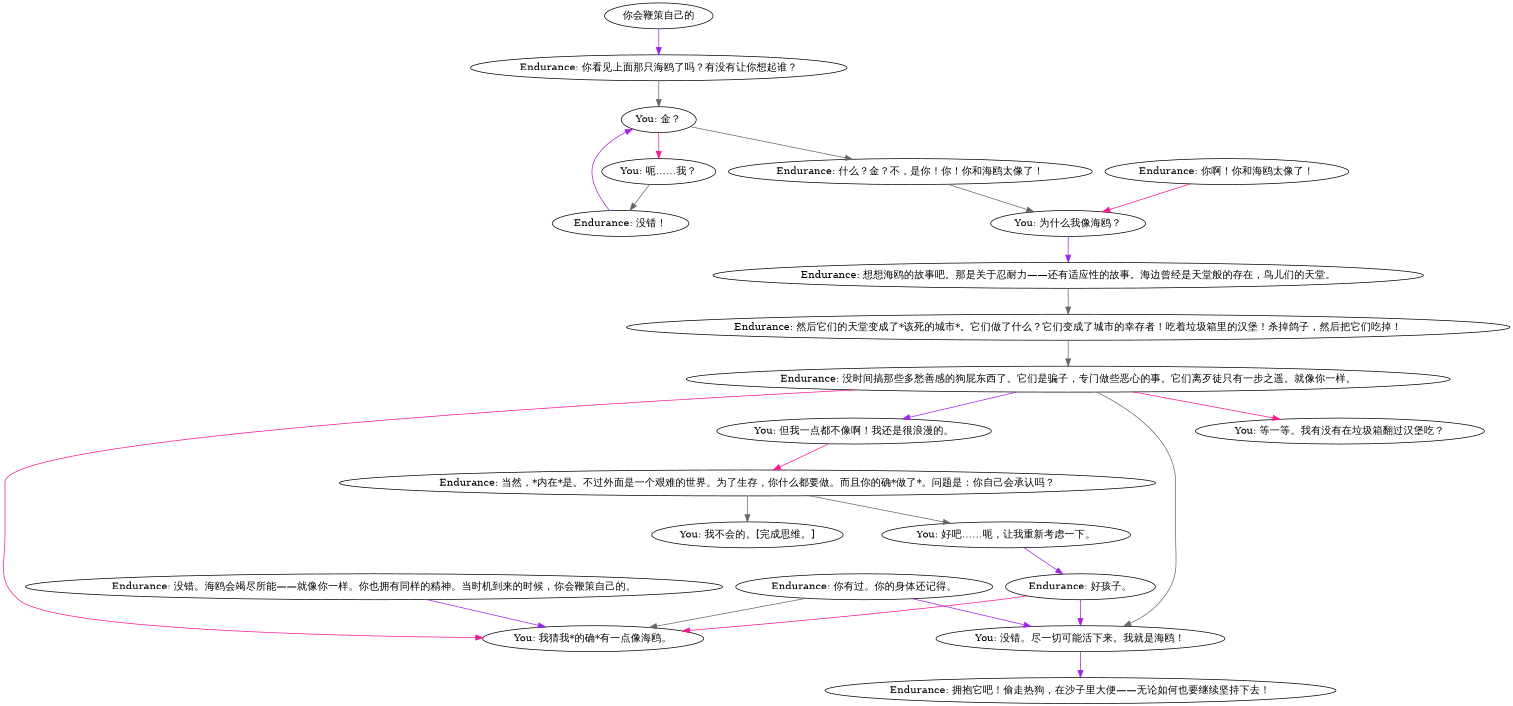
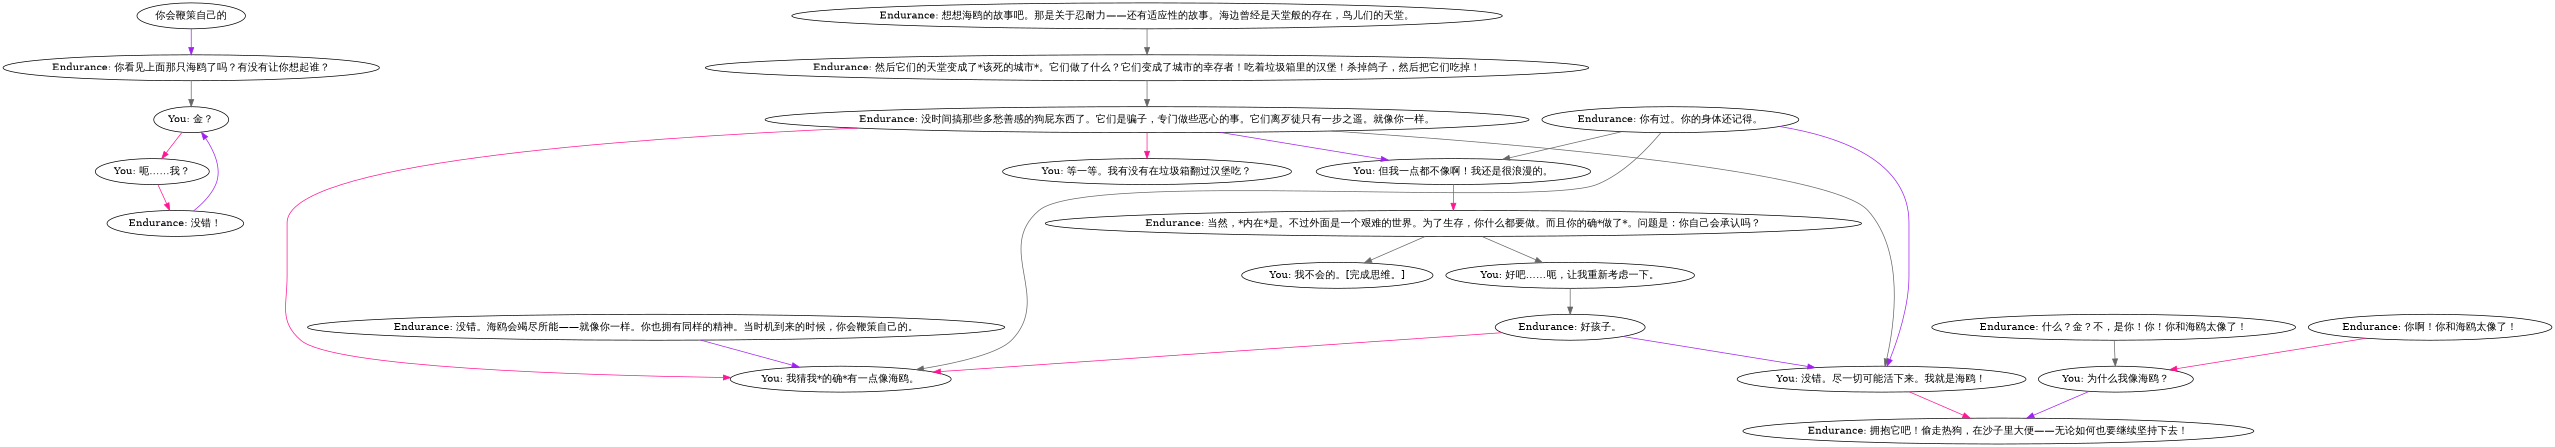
(768, 142) -> none
none -> (1566, 145)
(642, 194) -> (162, 194)
(1068, 246) -> (2061, 403)
(1041, 559) -> (1570, 298)
(1080, 661) -> (1936, 404)
